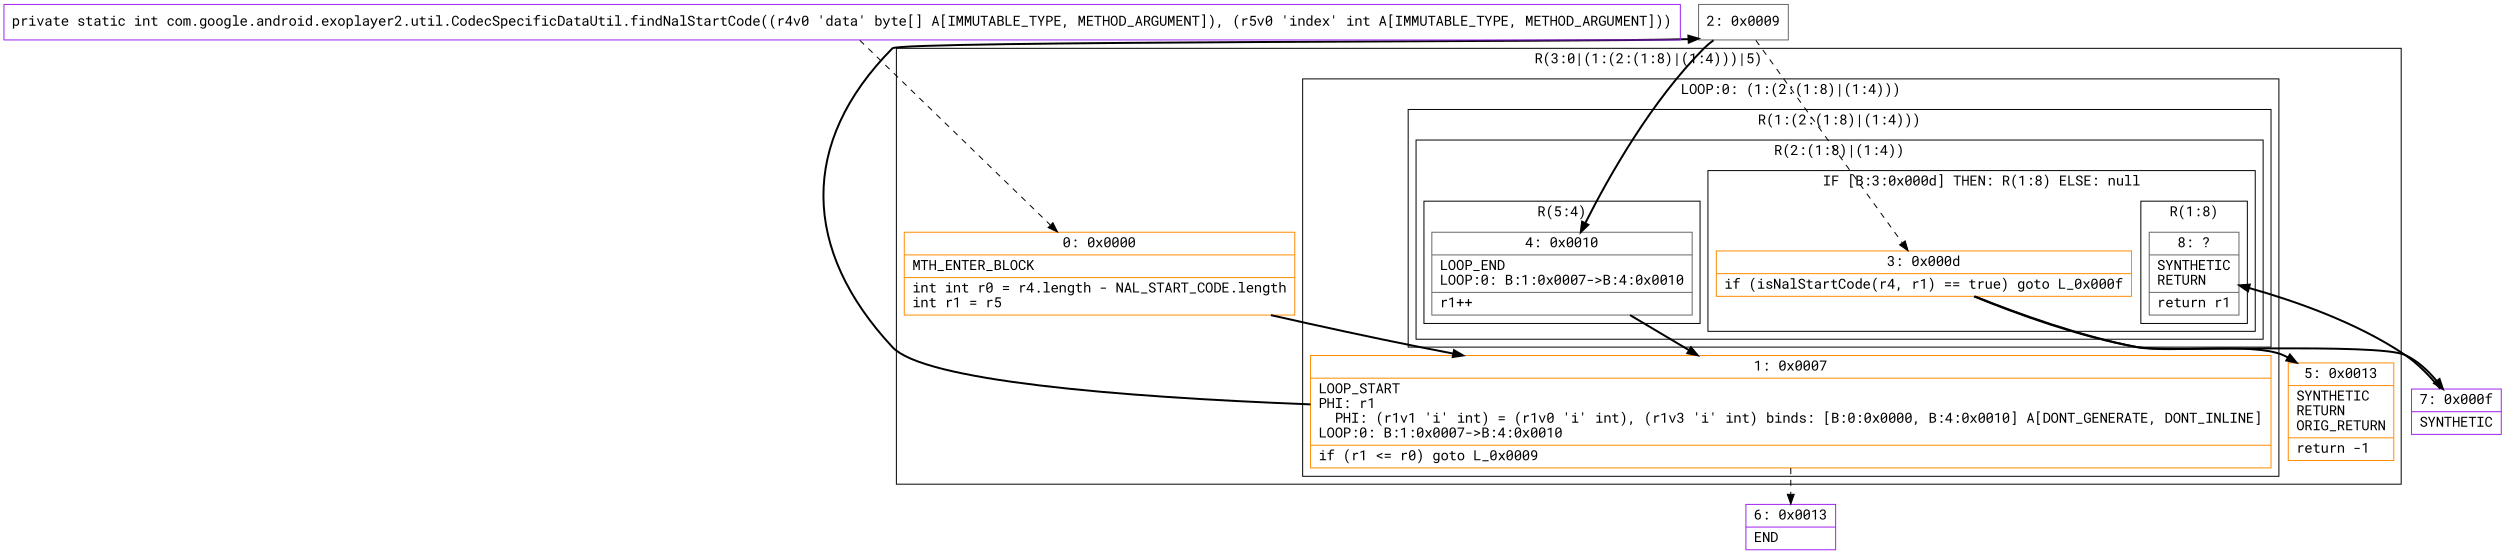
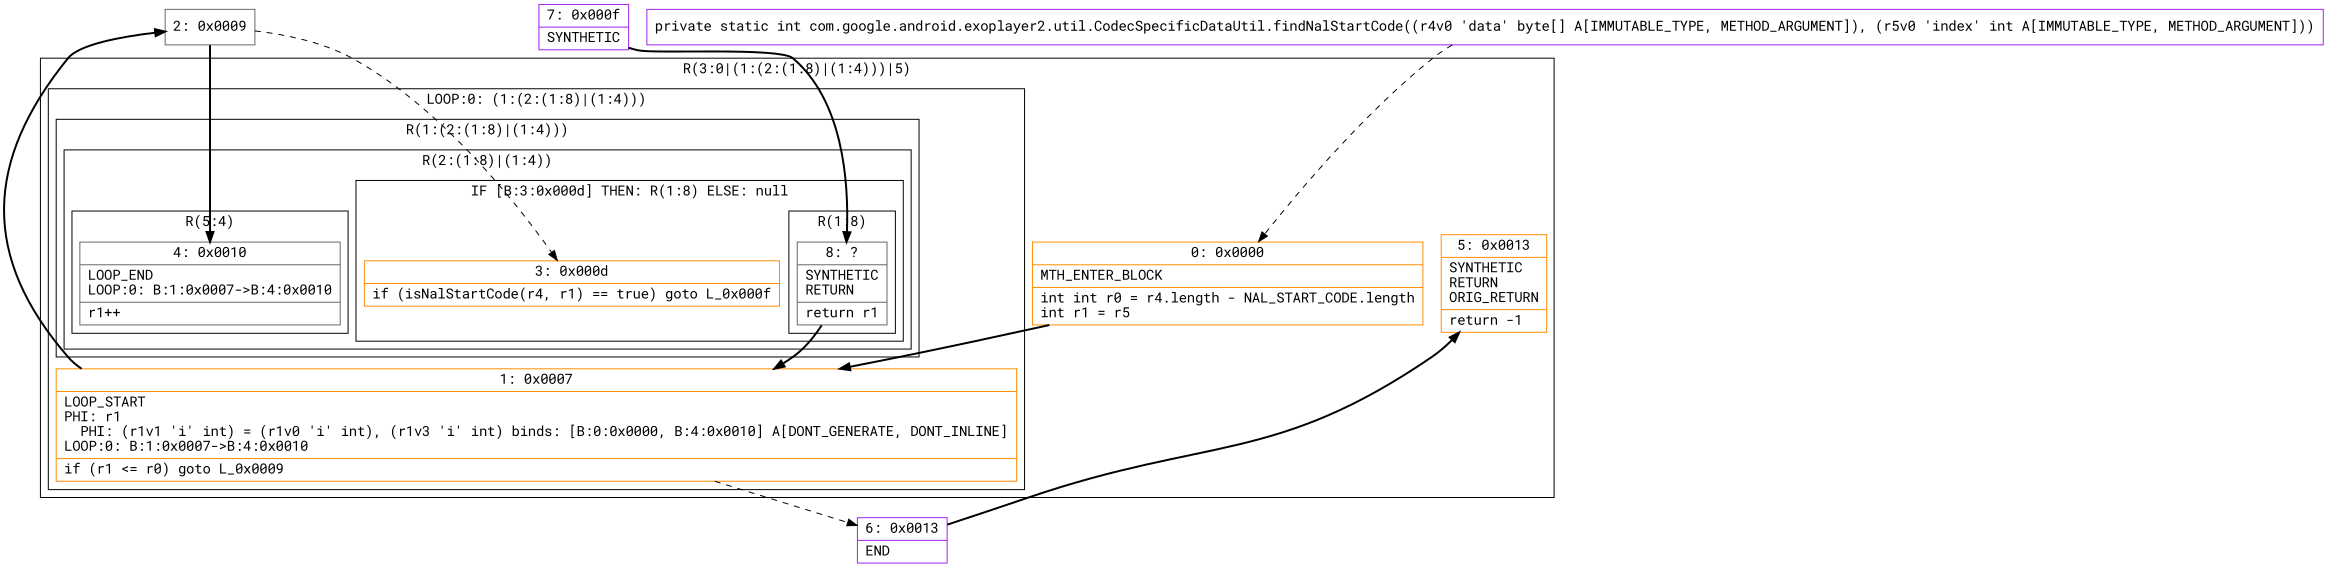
(1660, 333) -> (805, 347)
(2128, 345) -> (1208, 451)
(2290, 348) -> none
